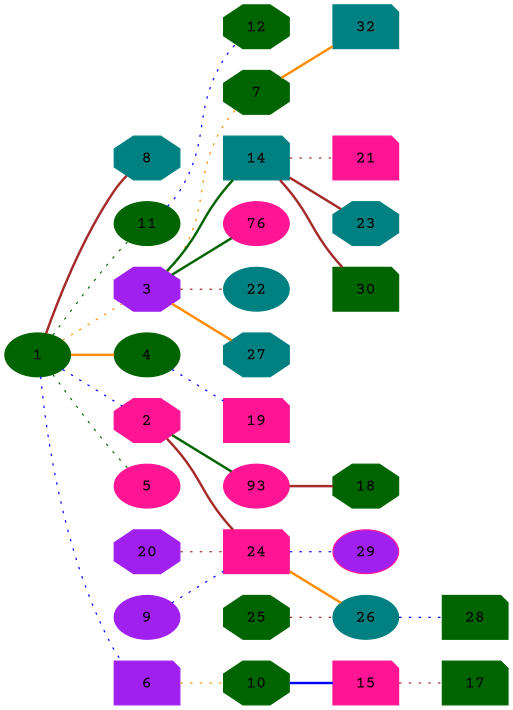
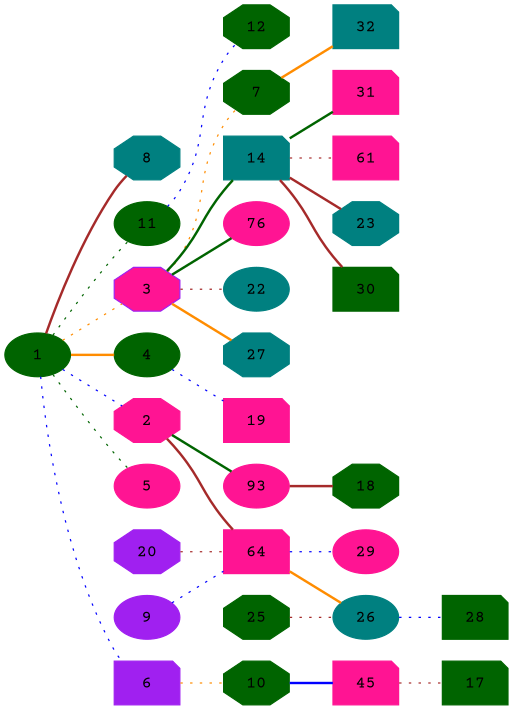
none -> (366, 92)
(366, 158) -> (366, 158)
(147, 289) -> (147, 289)
(256, 552) -> (256, 552)
(366, 552) -> (366, 552)
(366, 683) -> (366, 683)
